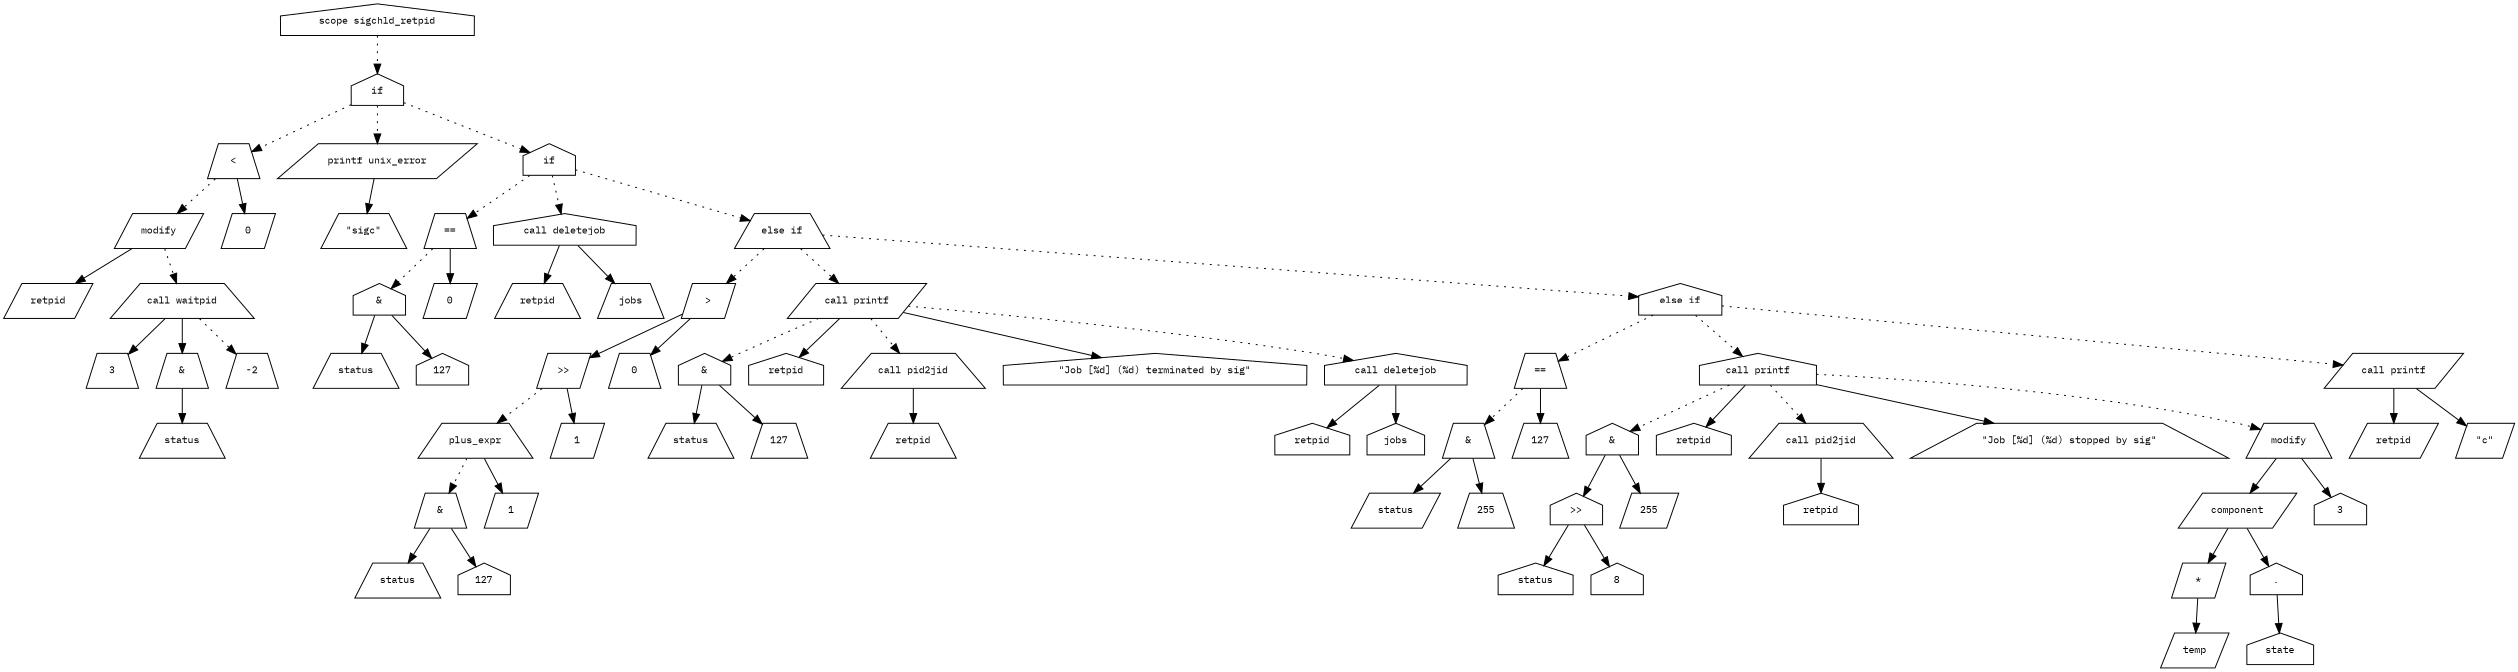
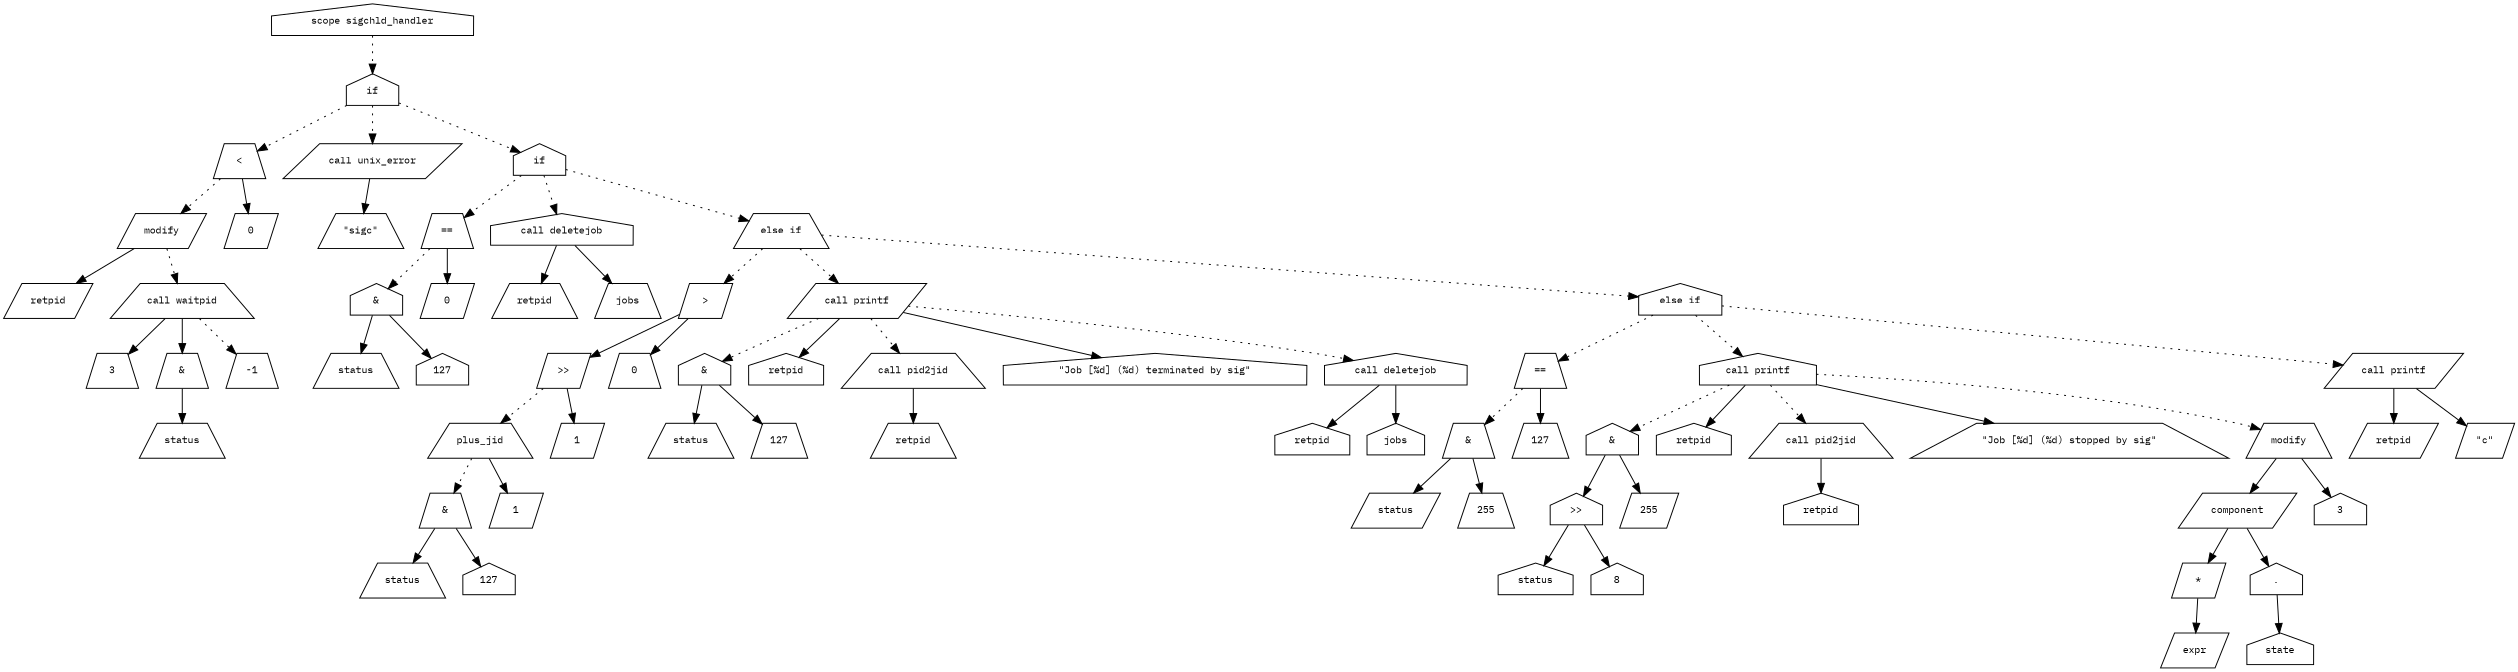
(377, 21) -> (373, 21)
(377, 161) -> (373, 161)
(252, 371) -> (252, 371)
(475, 441) -> (480, 441)
(2195, 650) -> (2195, 650)
